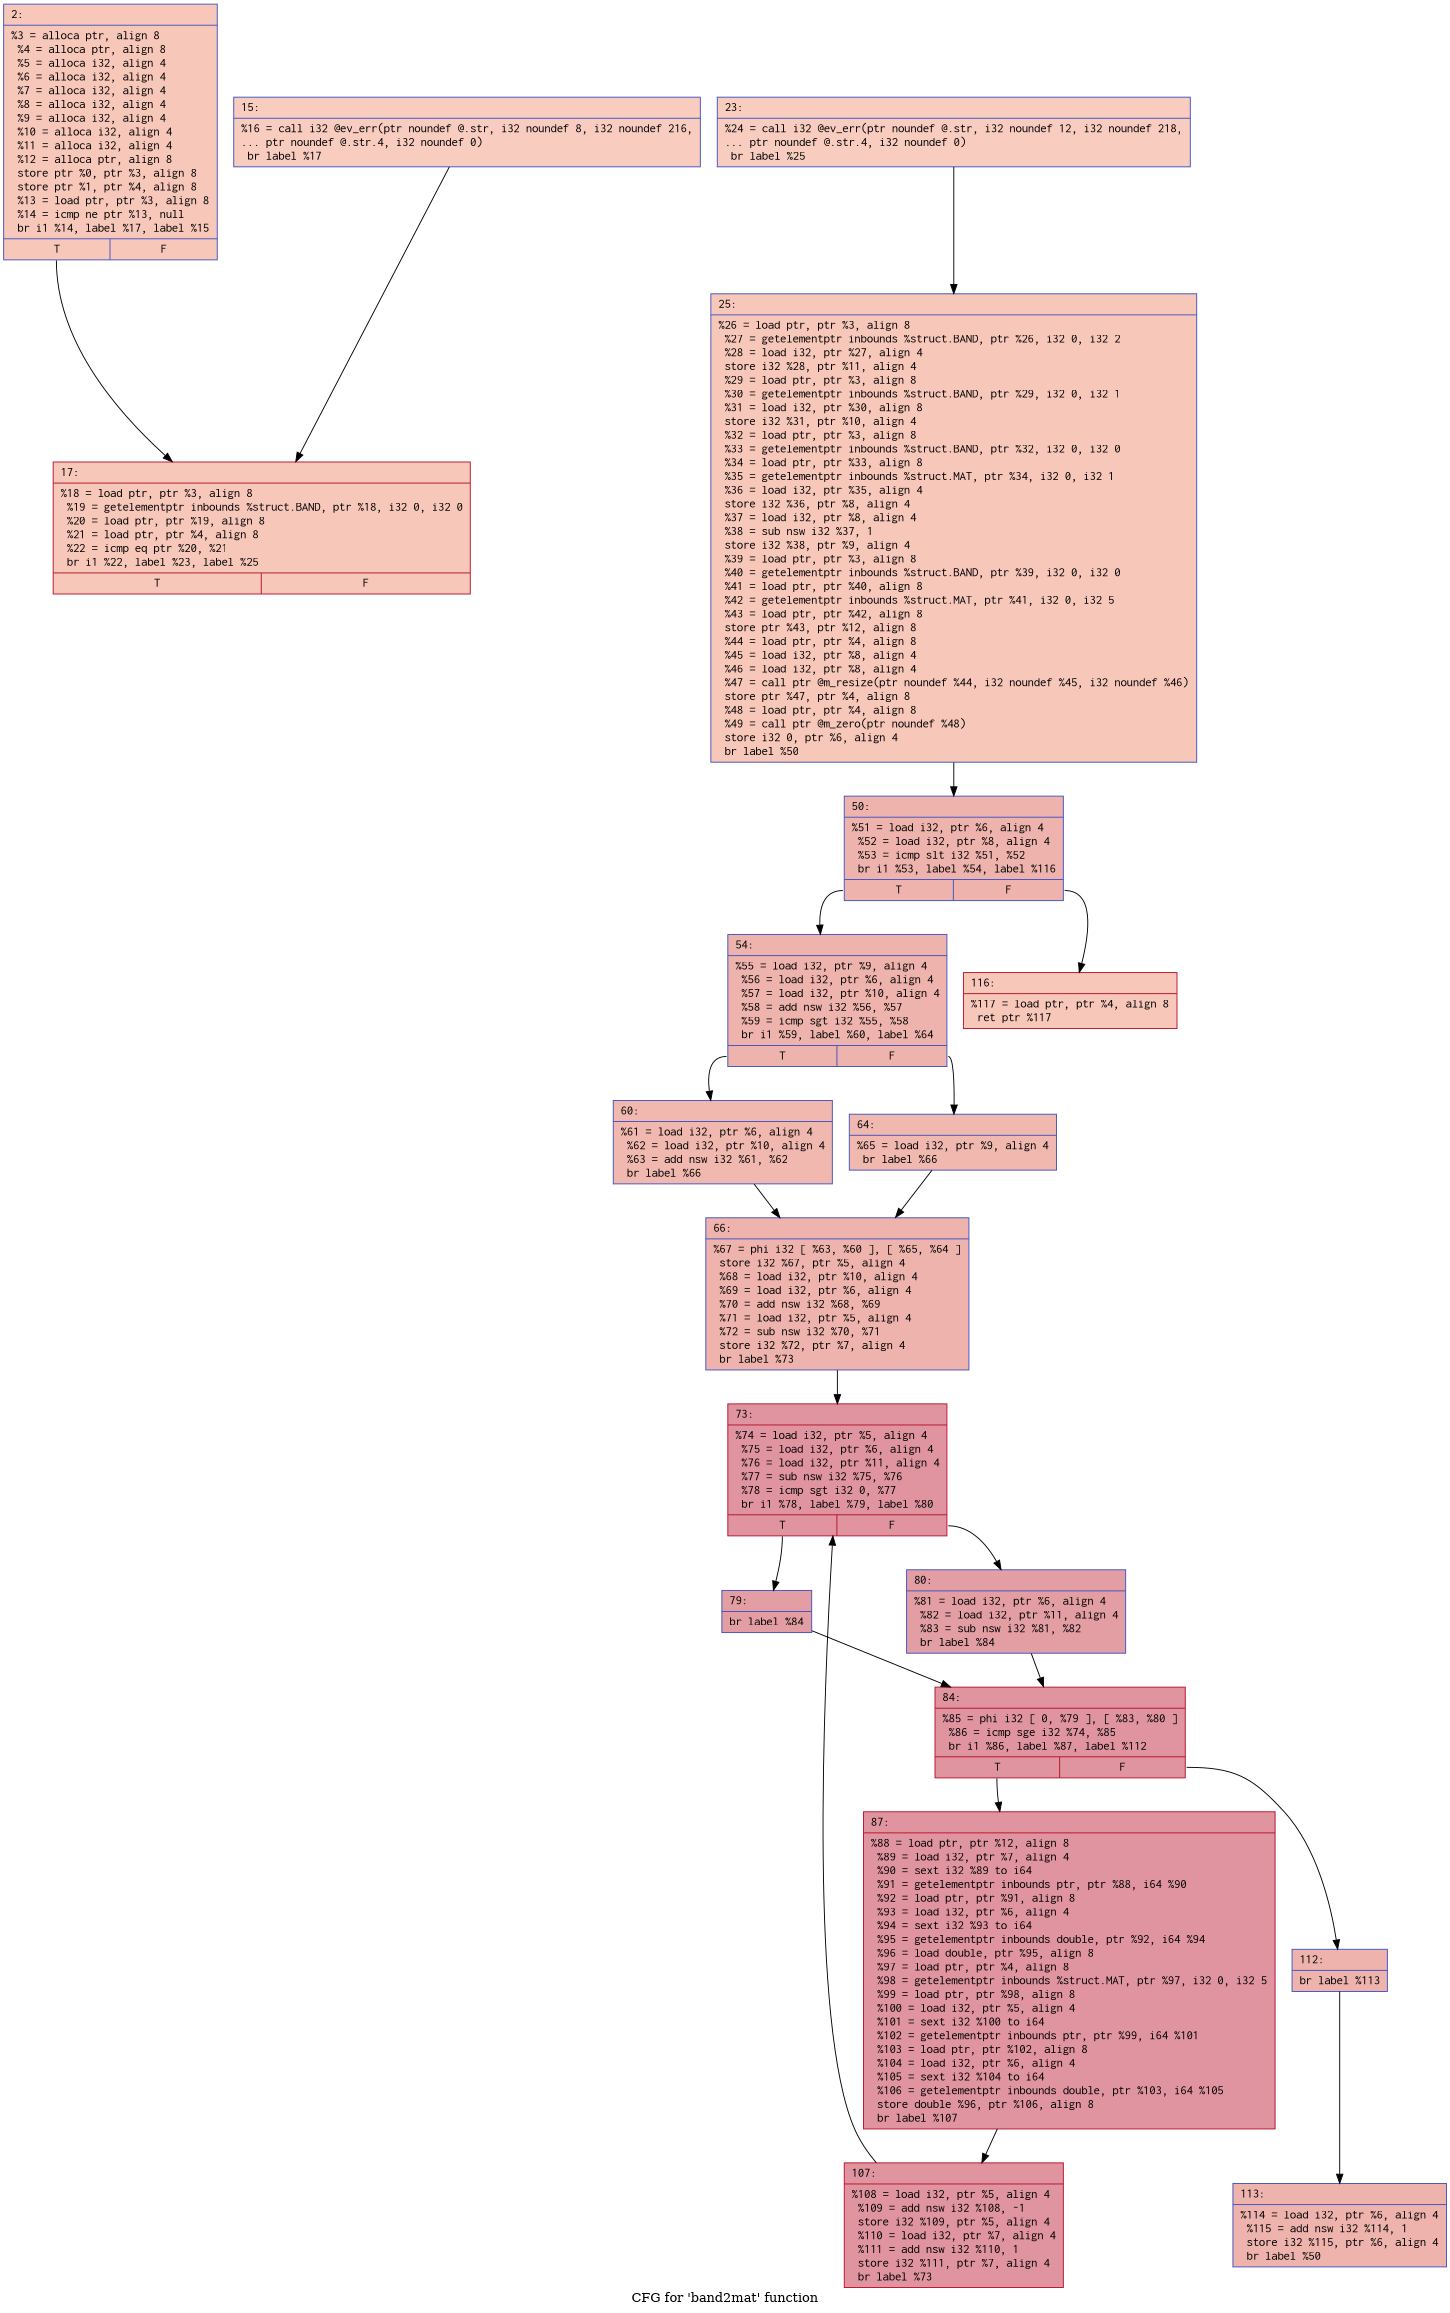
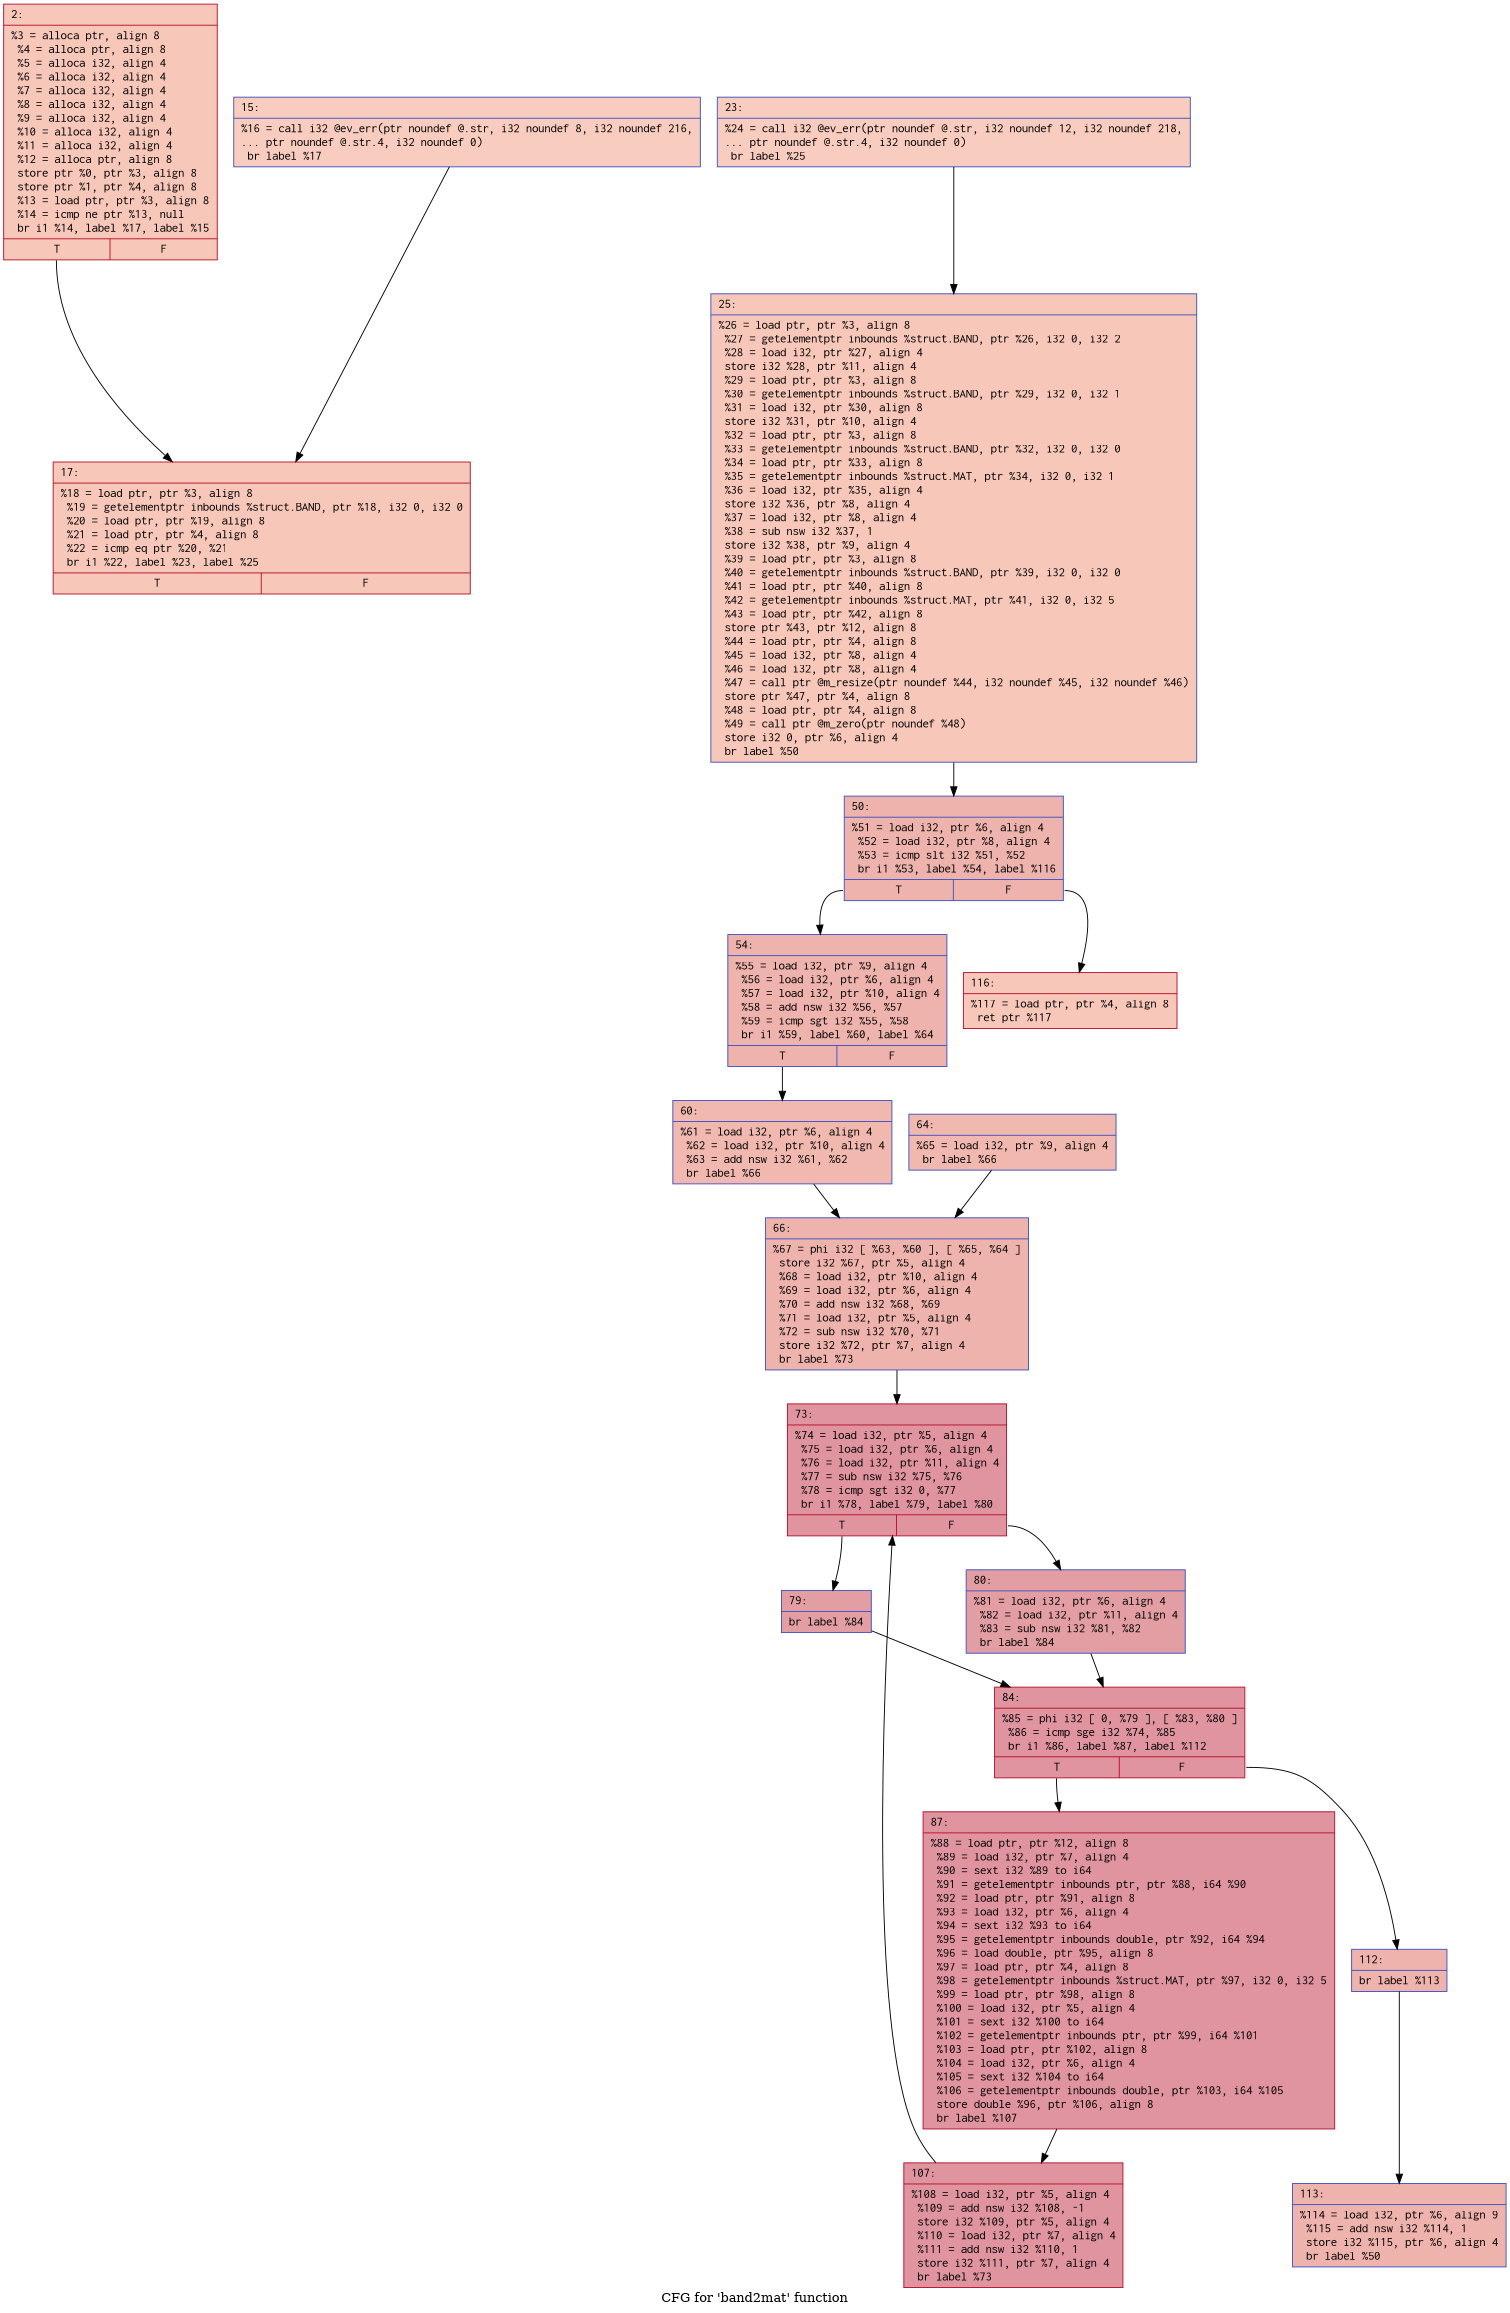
(110, 132) -> (110, 132)
(954, 1080) -> none
(1340, 2215) -> (1399, 2215)
